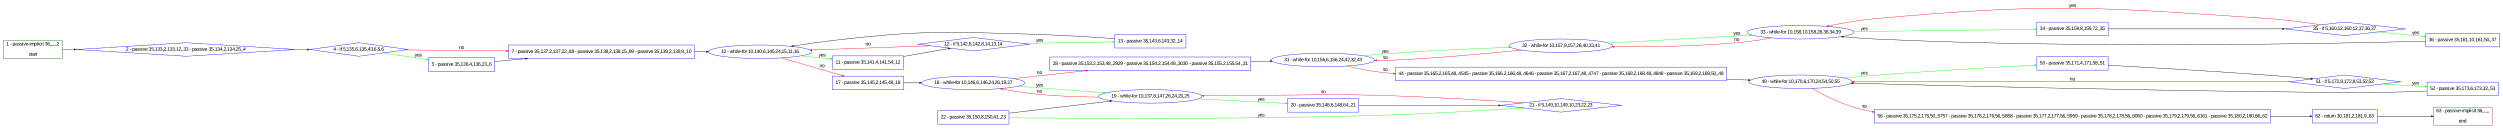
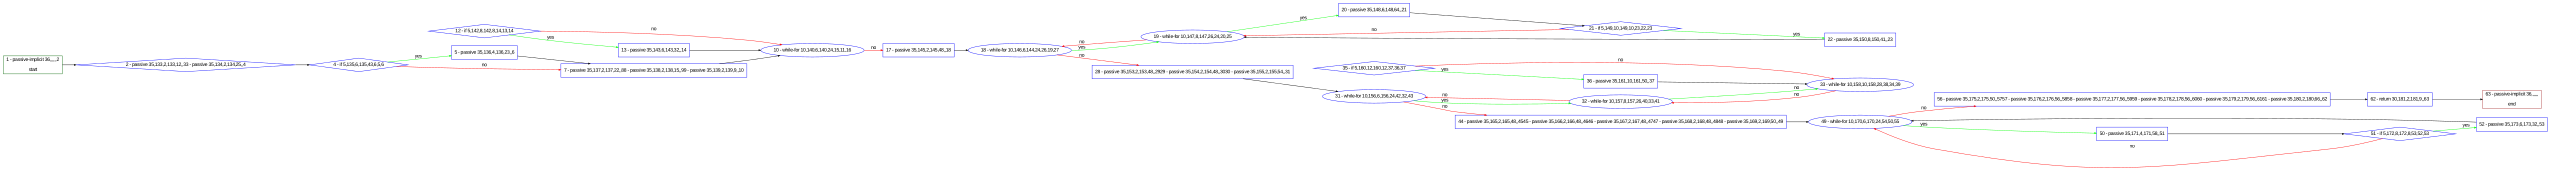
(2072, 6) -> (1621, 60)
(2072, 29) -> none
(1737, 34) -> (1797, 88)
(868, 63) -> none
(973, 83) -> (1020, 50)
(1150, 96) -> (1193, 37)
(1265, 118) -> (1743, 34)
